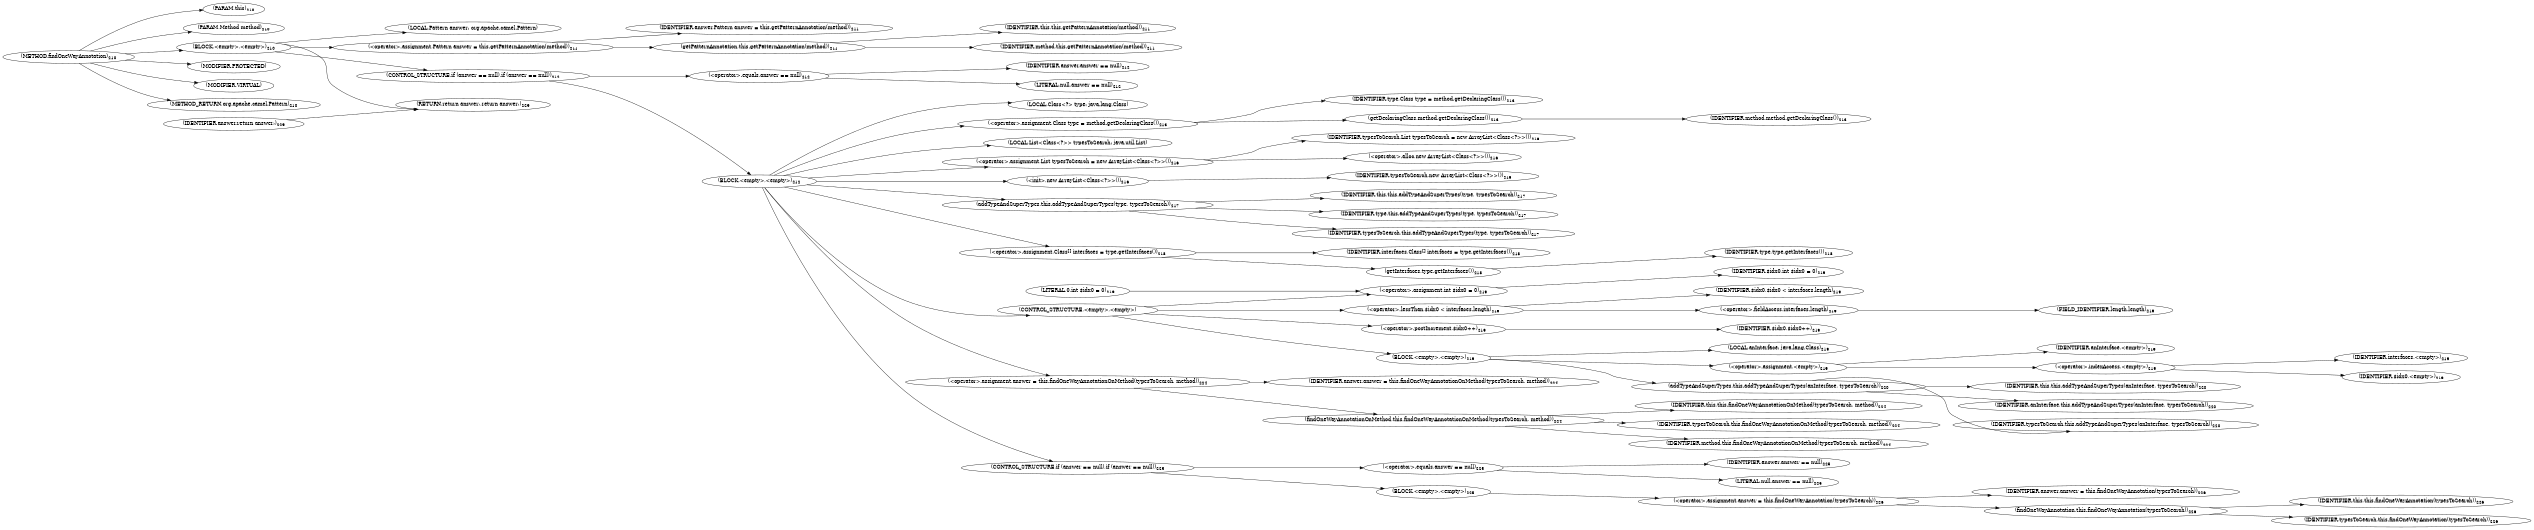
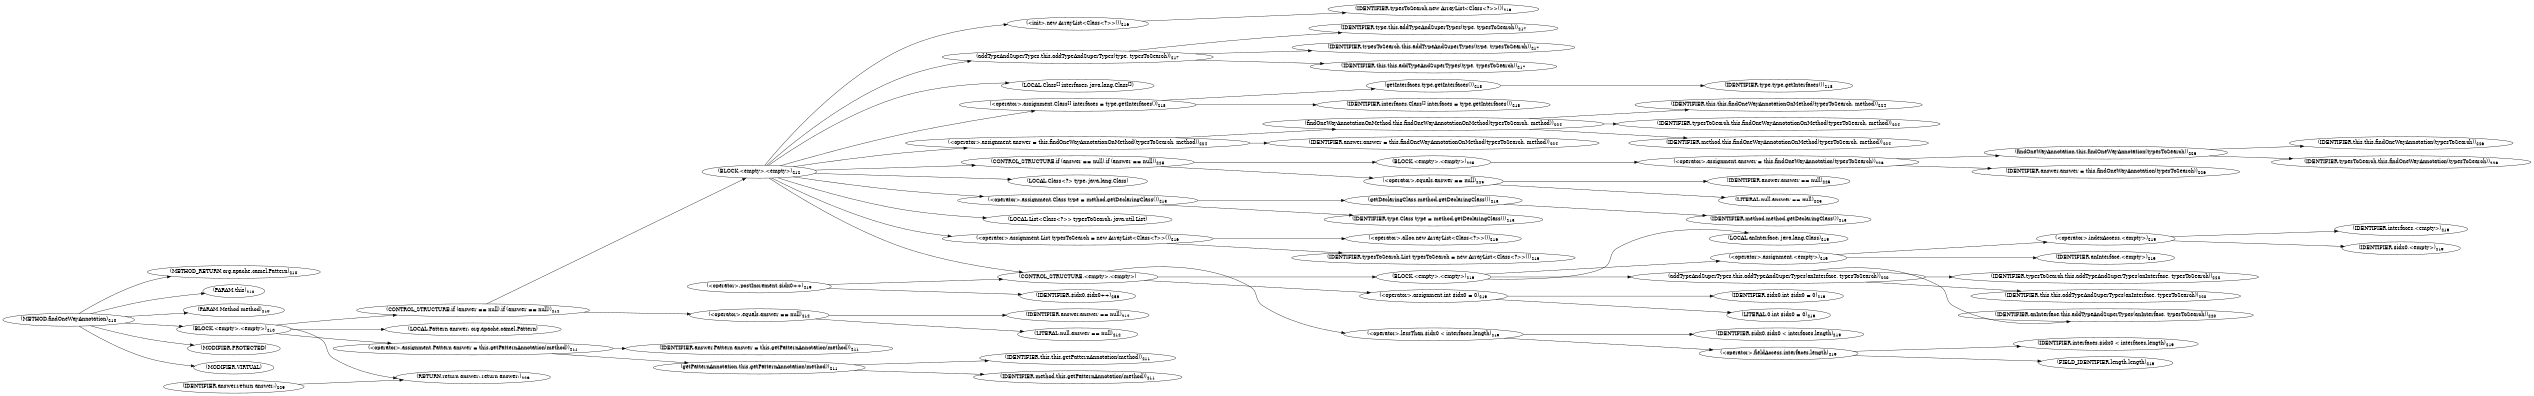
none -> (1078, 86)
(1243, 291) -> (1612, 306)
(1256, 320) -> (913, 282)
(1816, 329) -> (1115, 296)
none -> (2106, 344)
